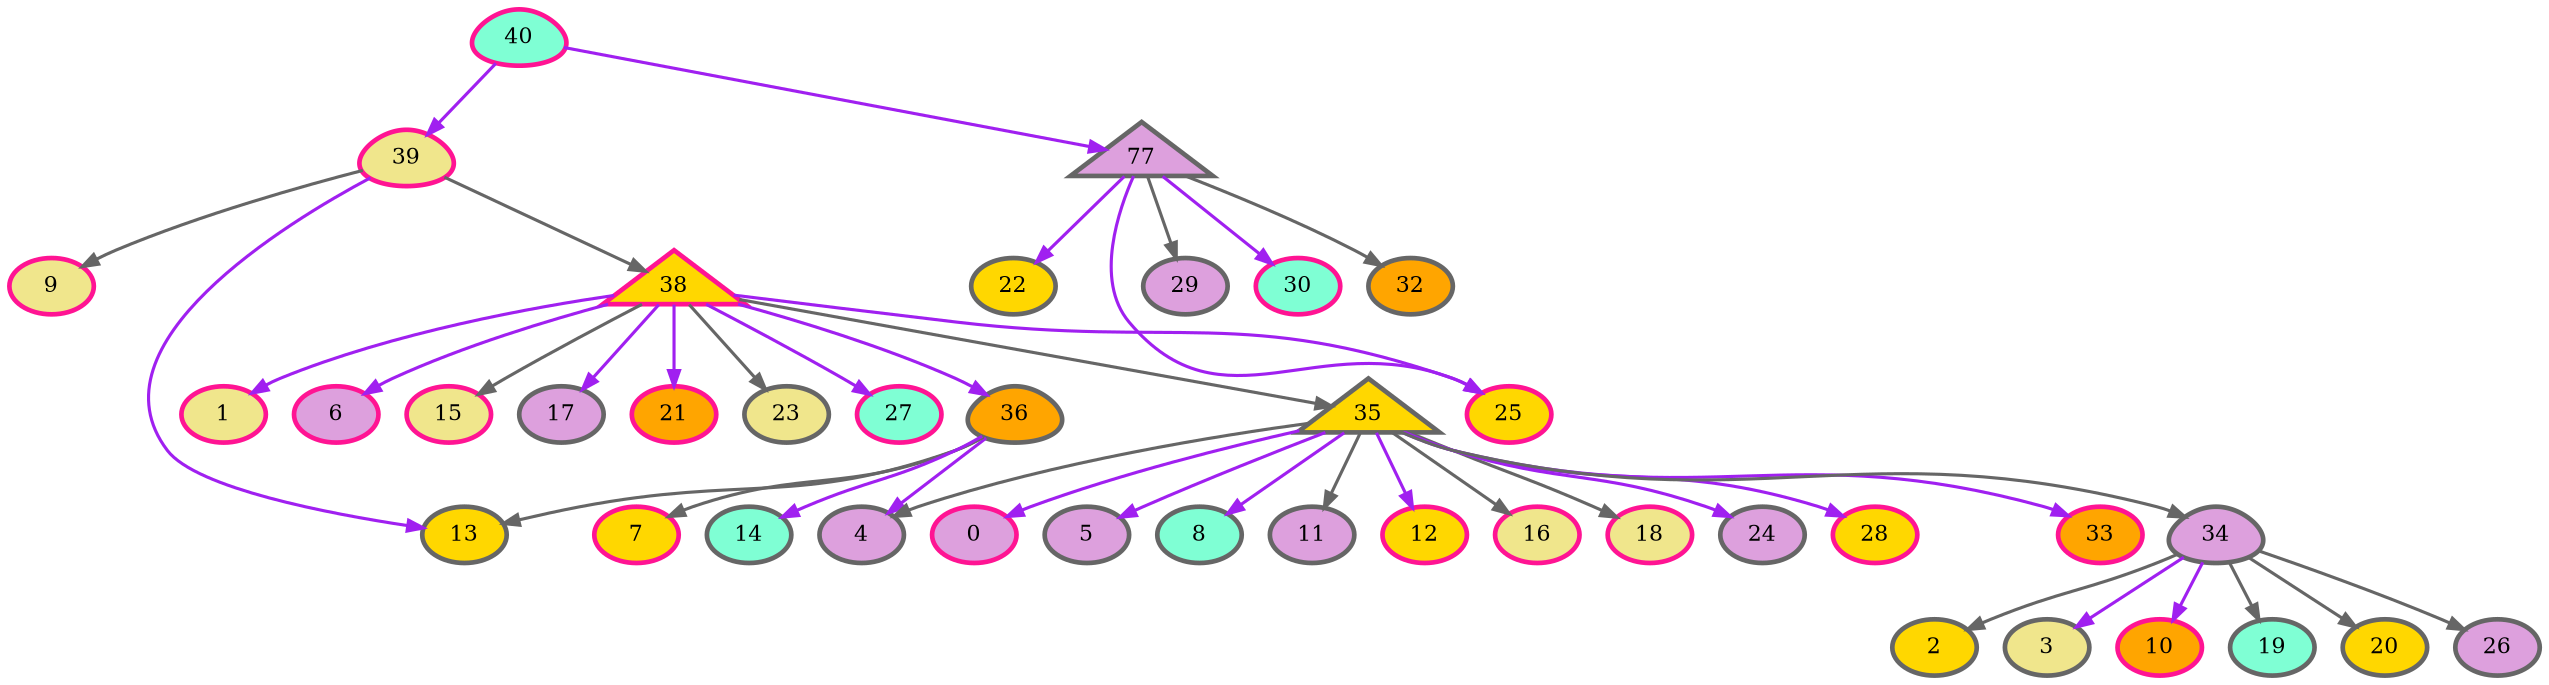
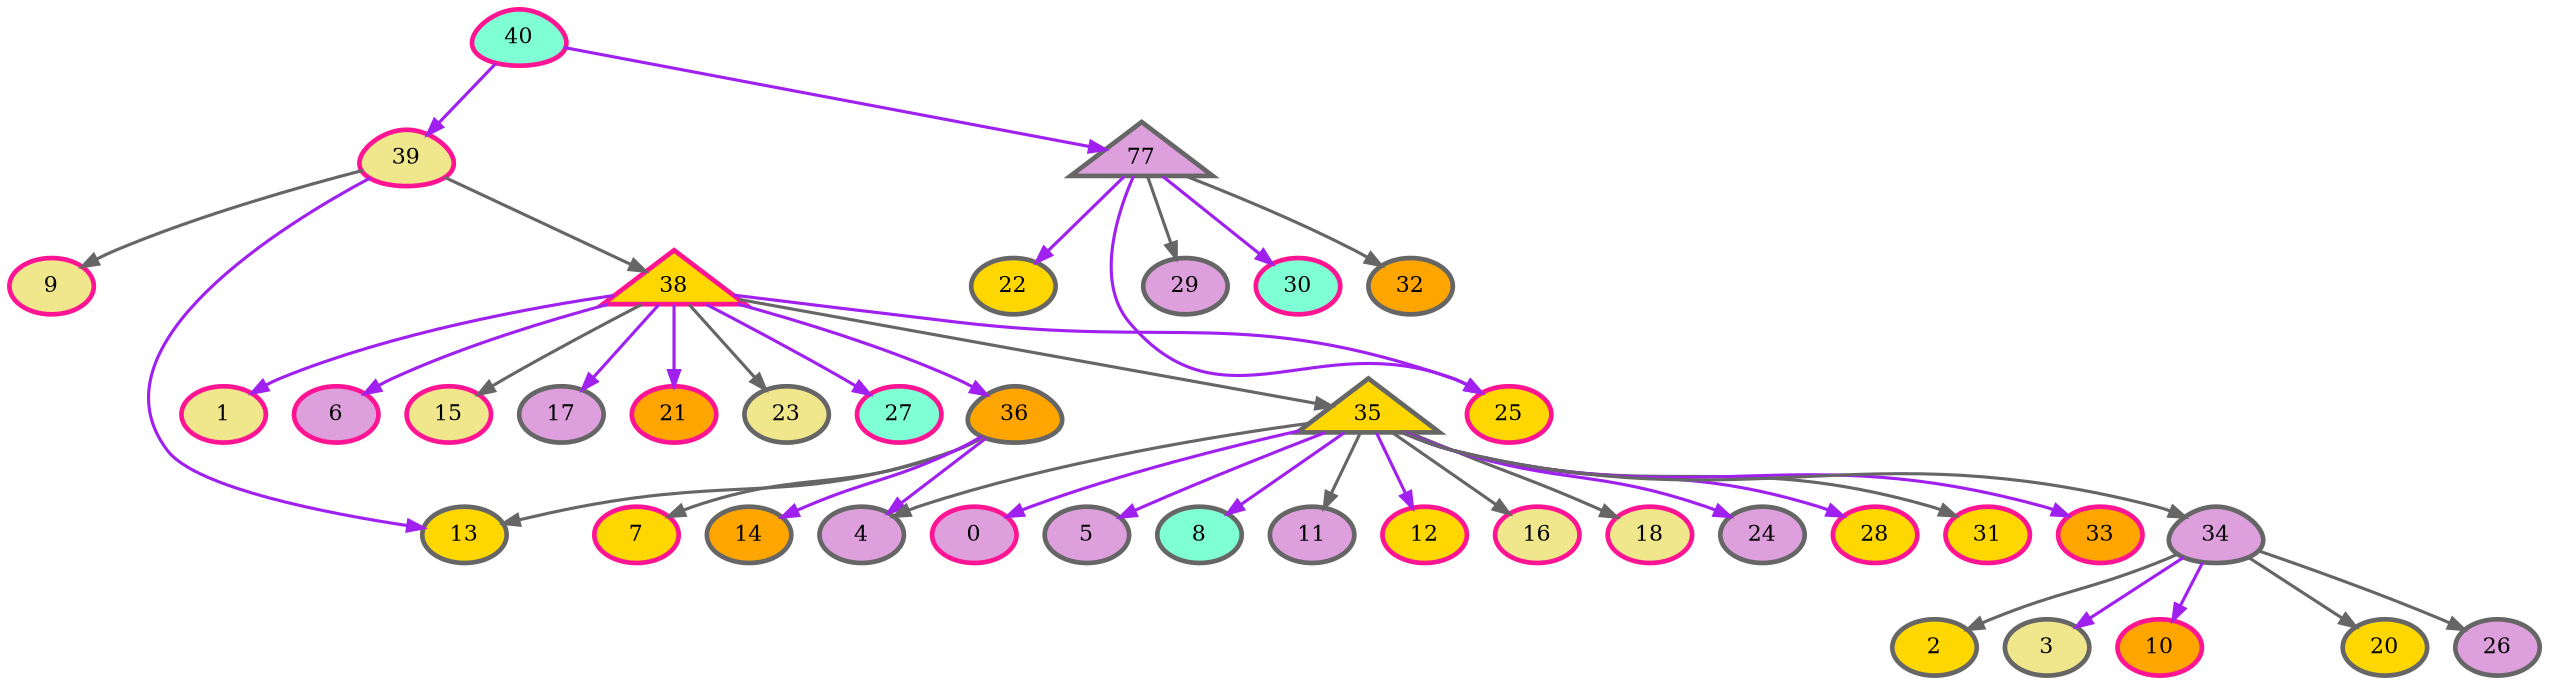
(749, 535) -> (749, 535)
none -> (1988, 535)
(2272, 647) -> none
